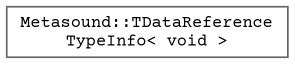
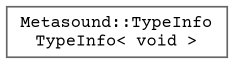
(147, 32) -> (117, 32)
